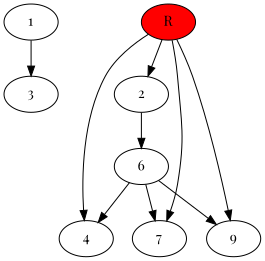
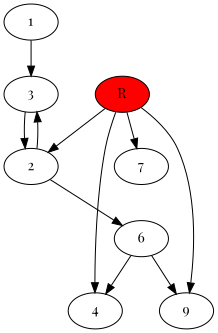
none -> (24, 125)
none -> (38, 135)
(149, 198) -> none
